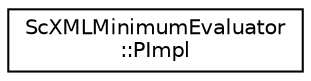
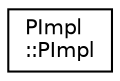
(156, 40) -> (60, 40)
